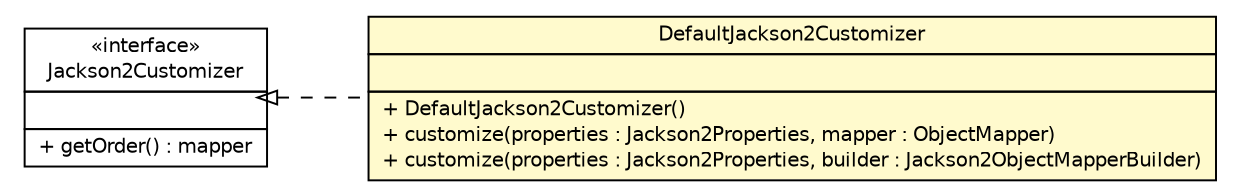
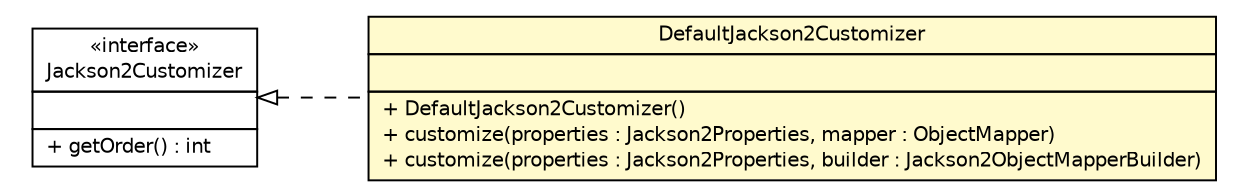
(146, 147) -> (129, 147)
